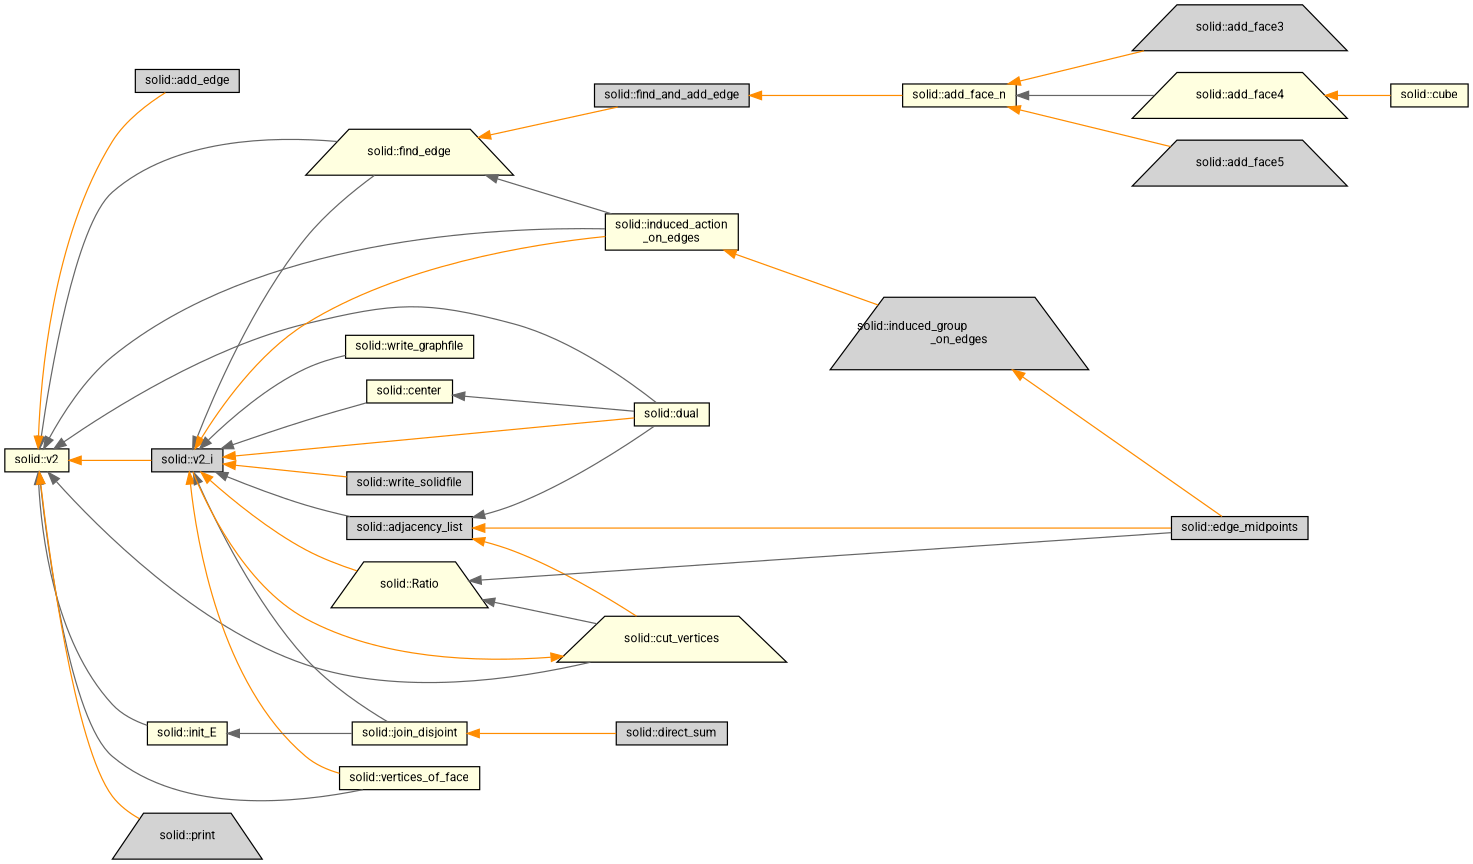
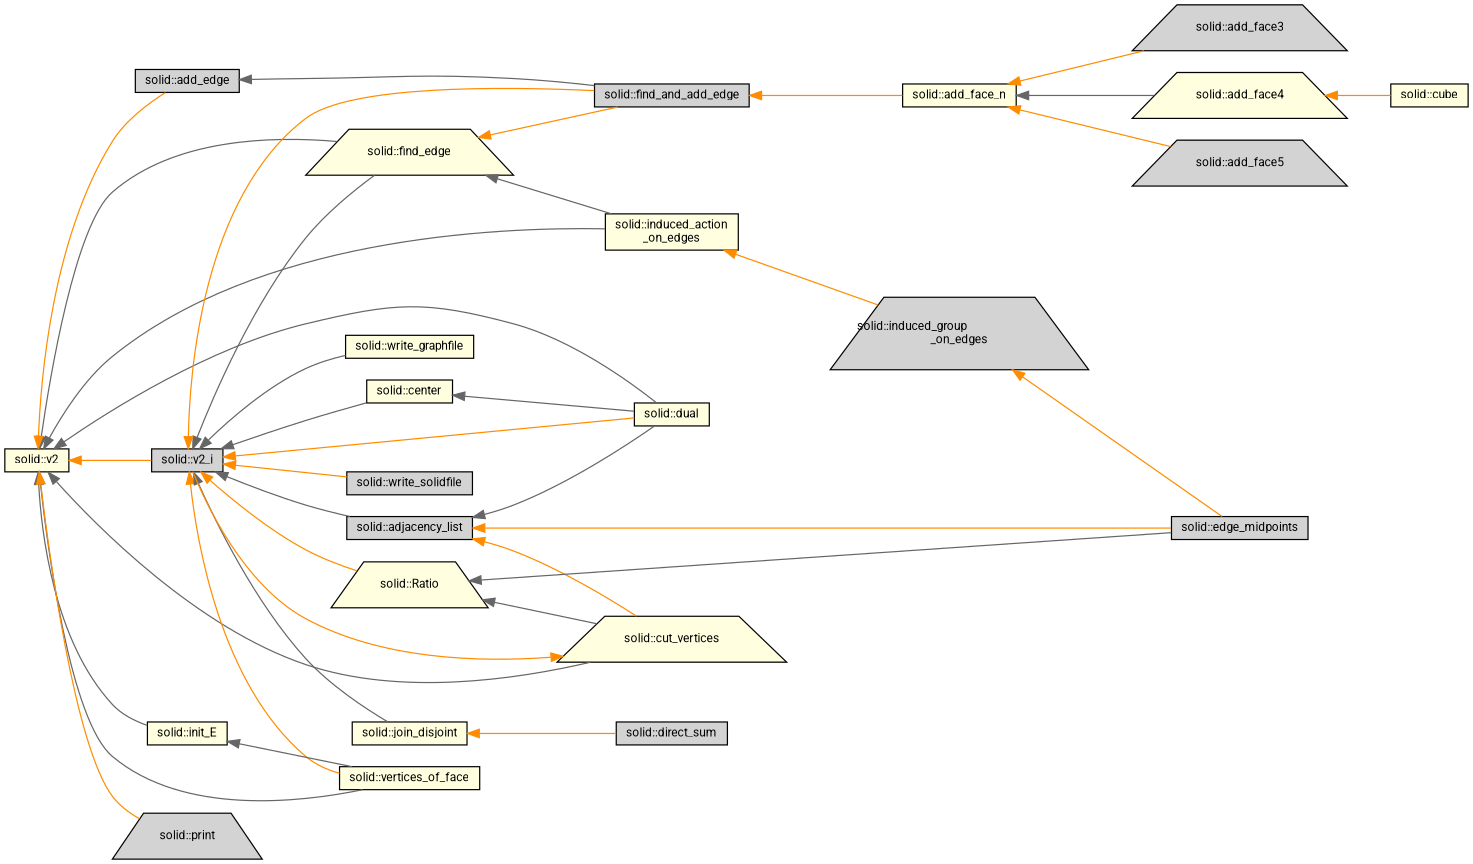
none -> (423, 76)
(377, 289) -> (274, 149)
(296, 733) -> (293, 755)
